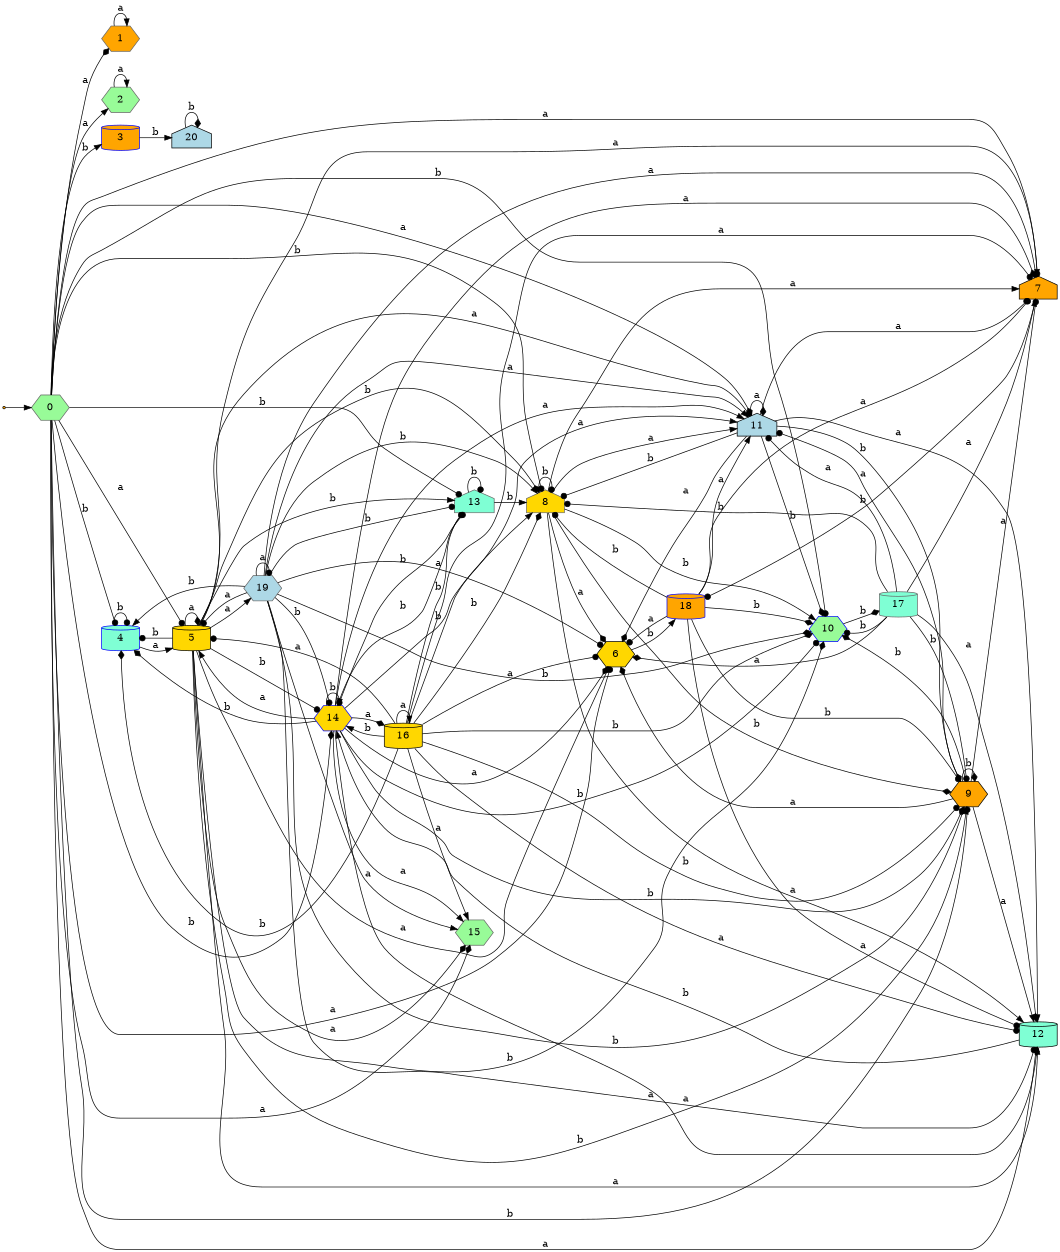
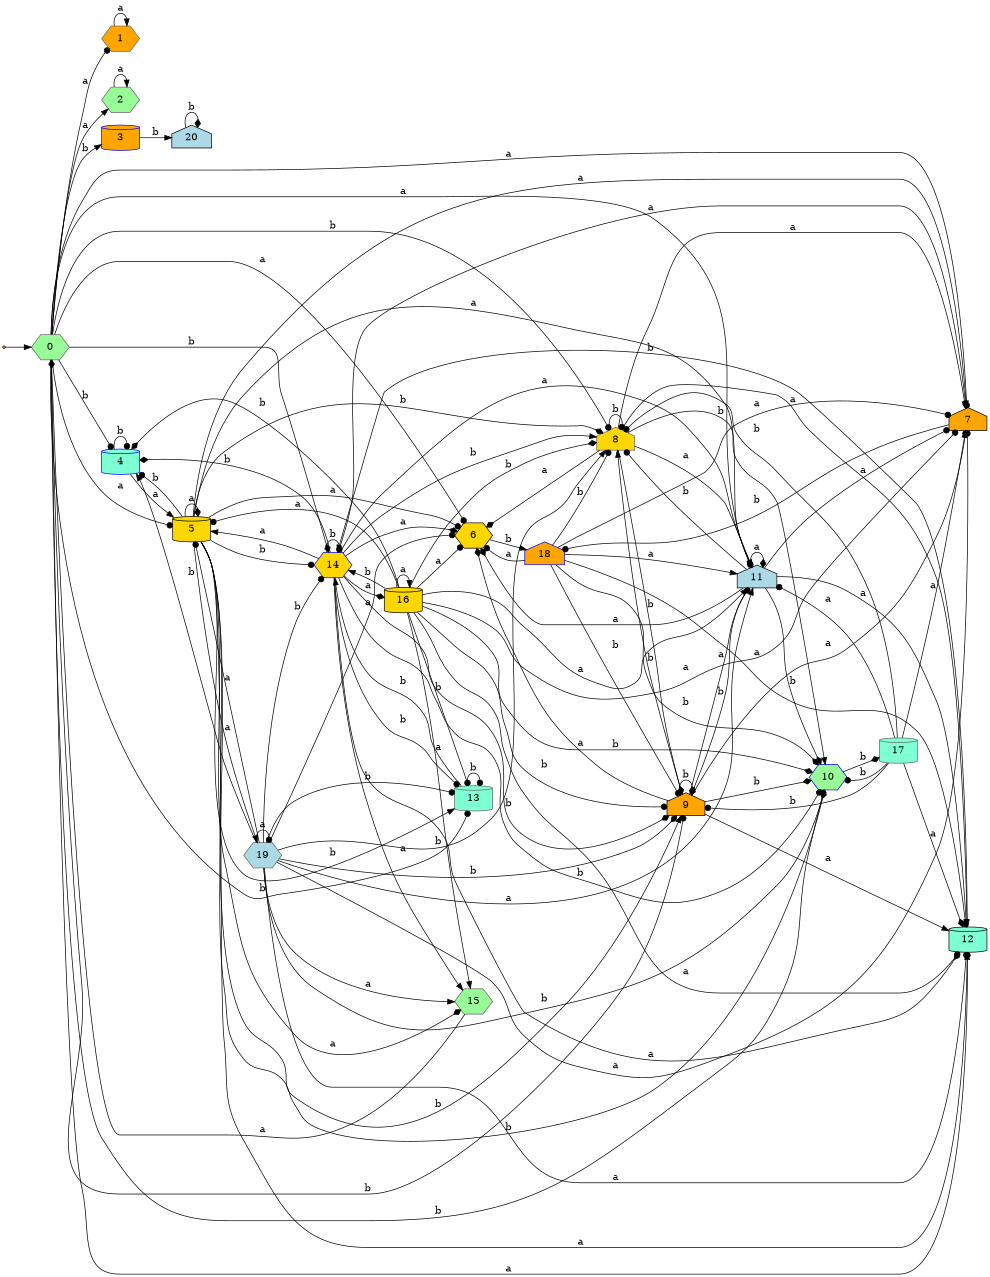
(78, 137) -> (77, 141)
(474, 502) -> (474, 798)
(507, 502) -> (636, 602)
(686, 606) -> (545, 554)
(771, 665) -> none
(969, 794) -> (686, 805)
(82, 1044) -> (85, 950)
